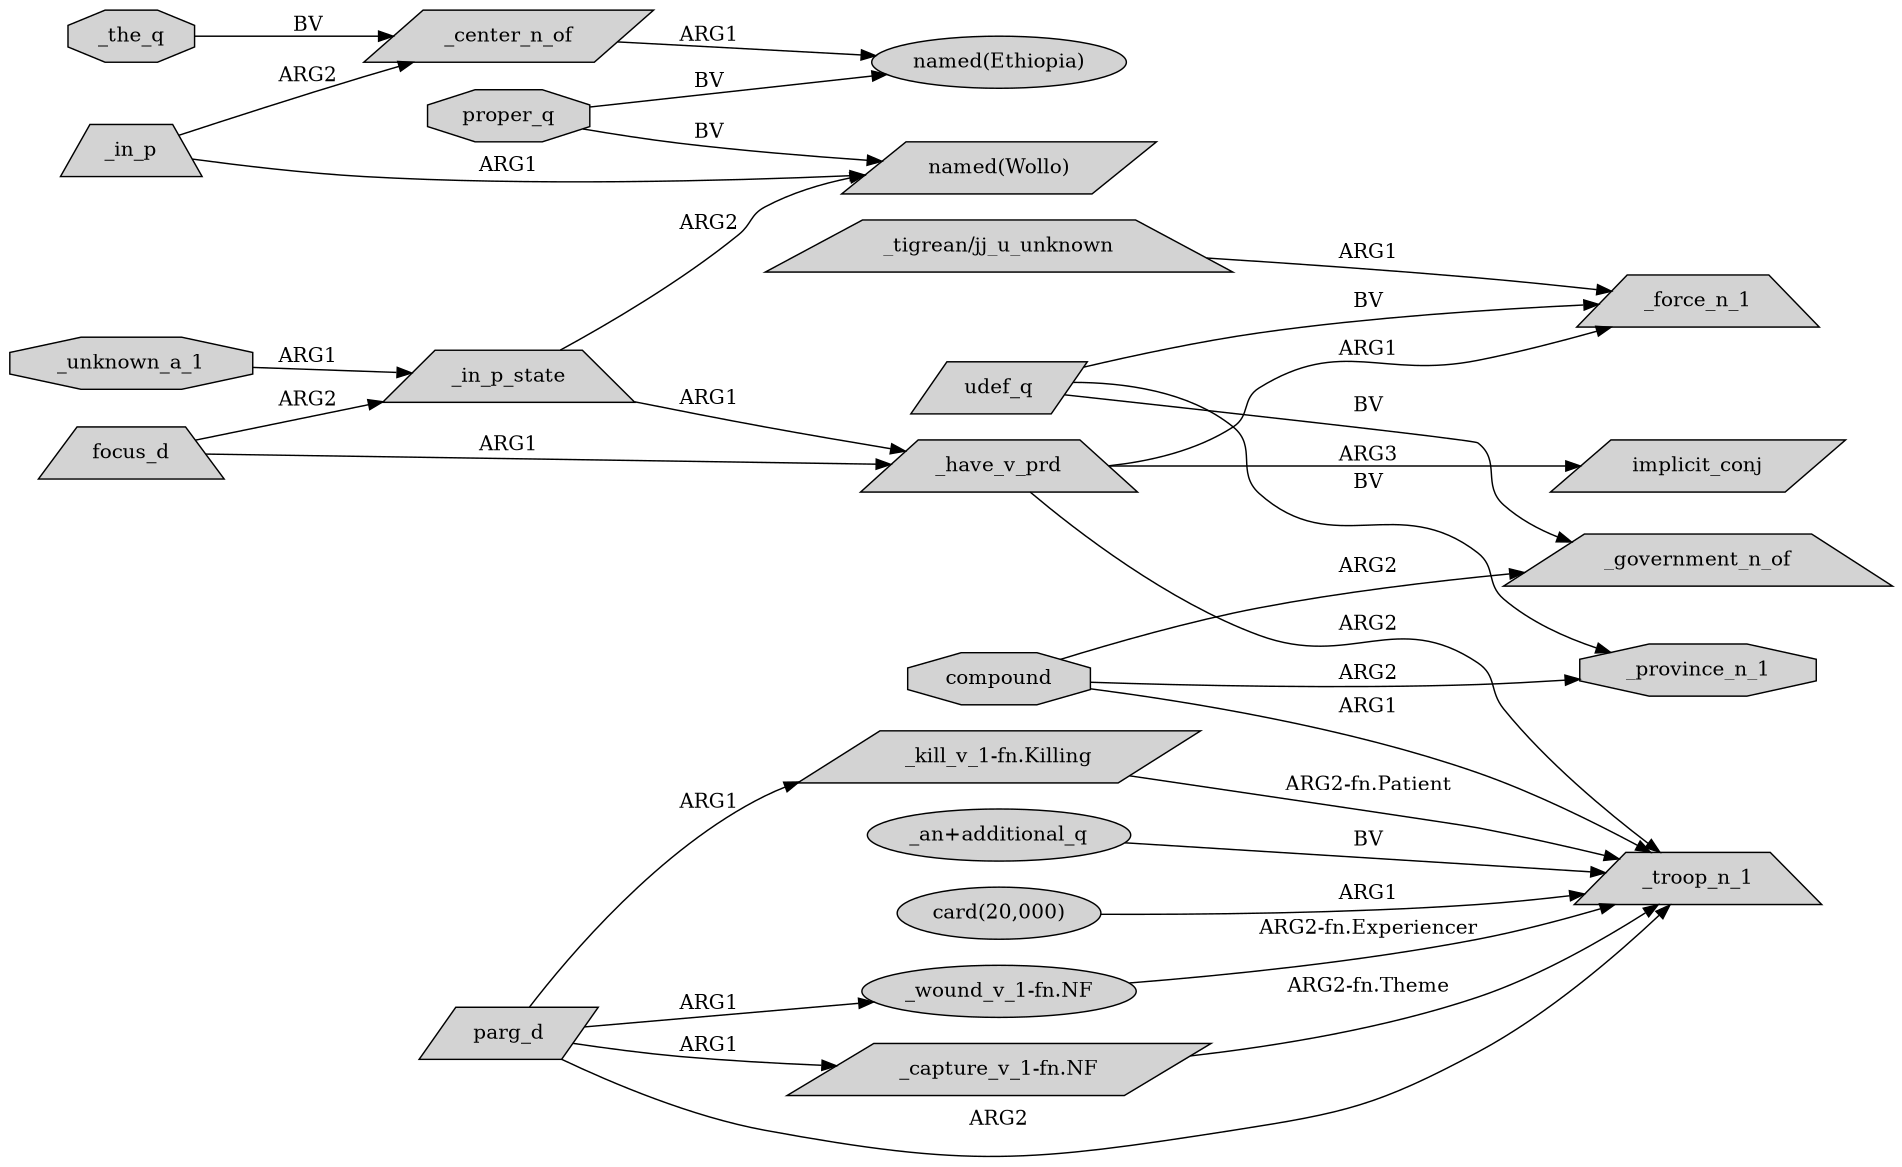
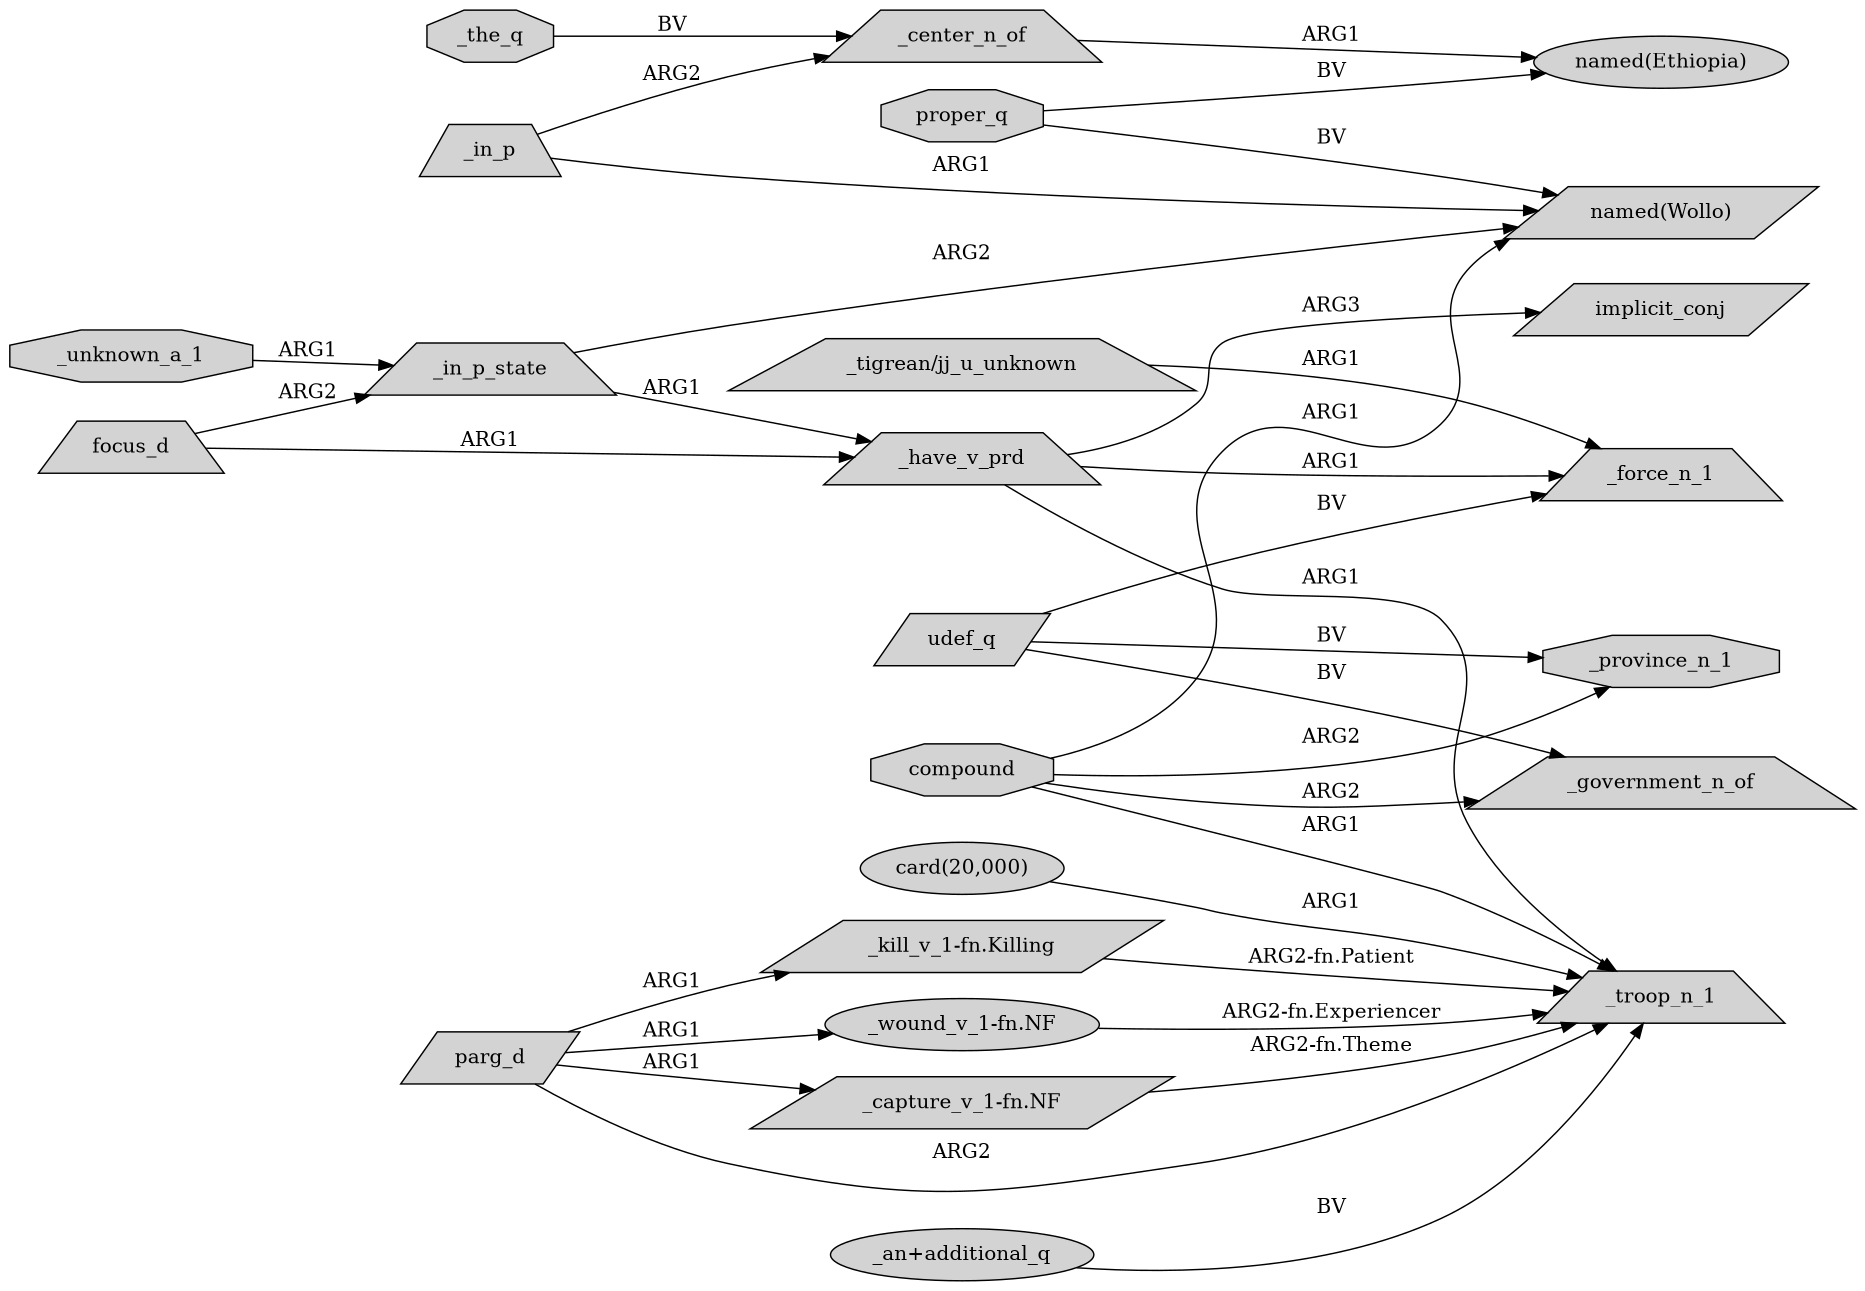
(509, 36) -> (962, 36)
none -> (1233, 444)
(1368, 624) -> (1332, 578)
